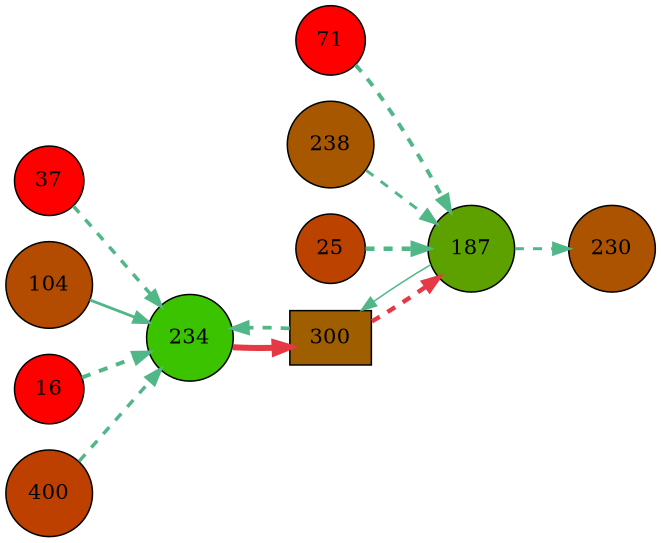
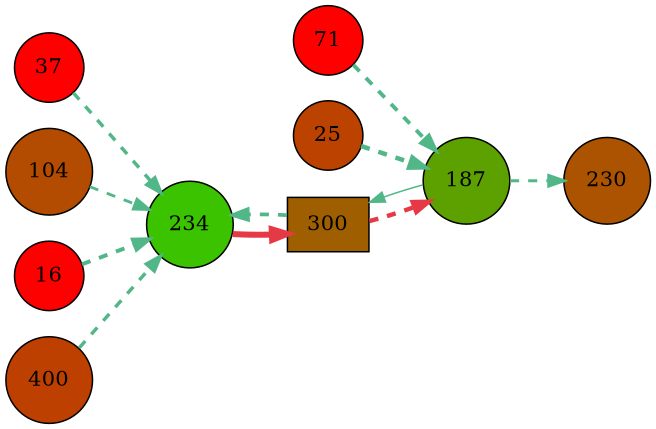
(331, 145) -> none
(112, 309) -> (112, 195)
